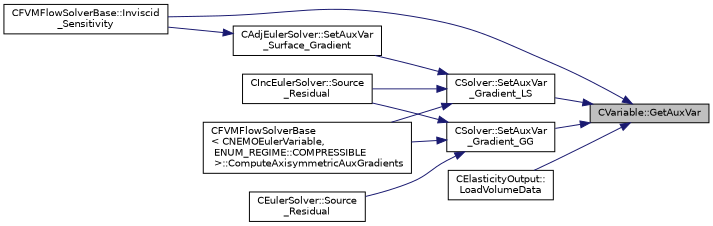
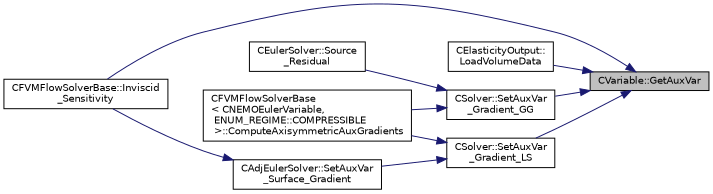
(307, 89) -> none
